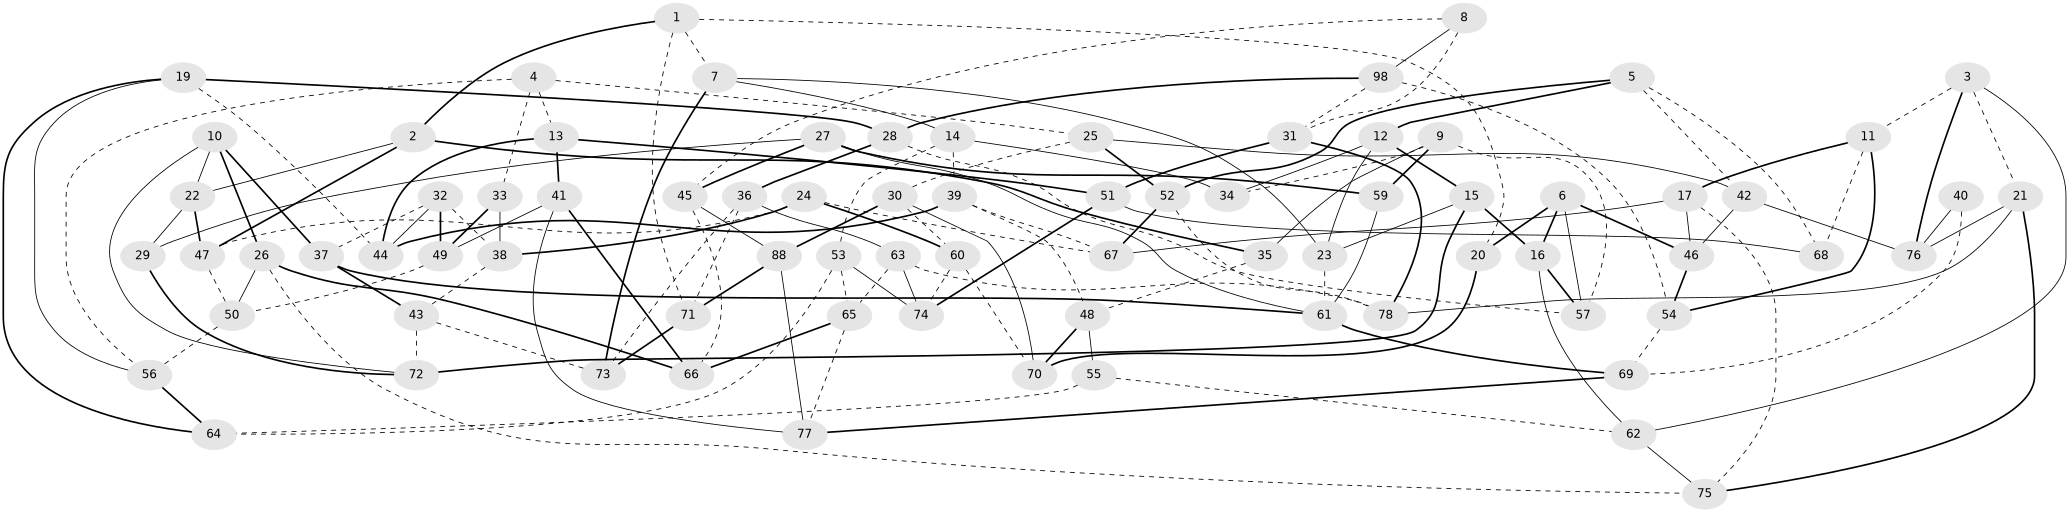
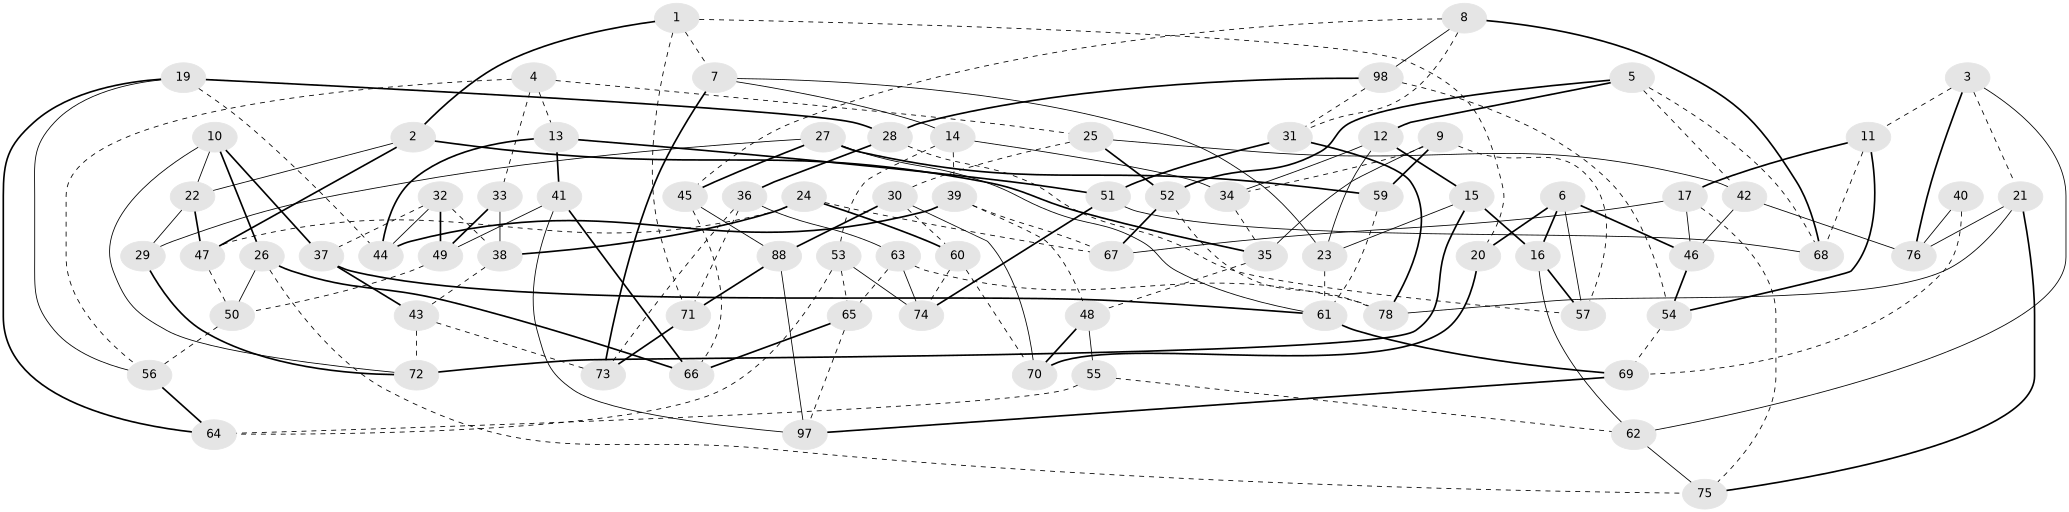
none -> (1691, 78)
none -> (1250, 232)
(1360, 259) -> (1360, 259)
(805, 435) -> (805, 435)
